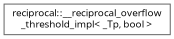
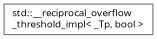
(87, 19) -> (78, 19)
